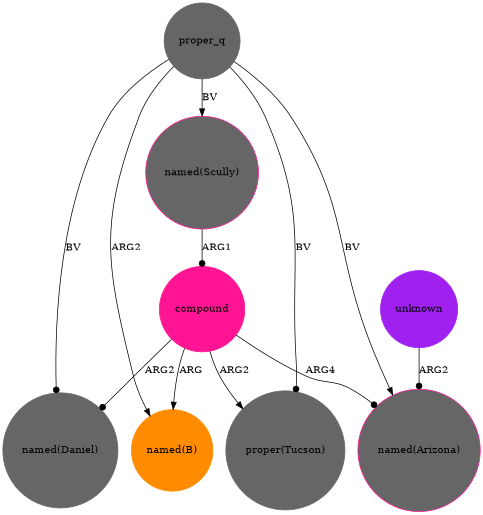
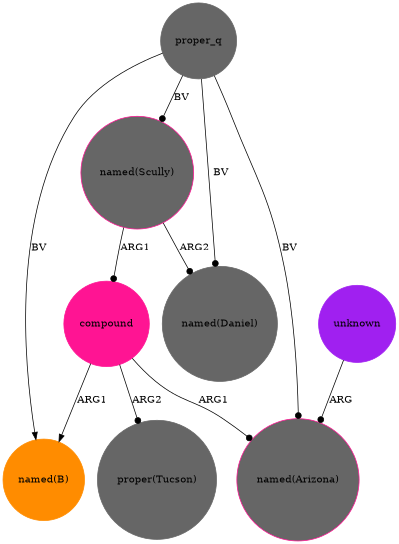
(202, 94) -> (173, 96)
(334, 212) -> (278, 239)
(293, 219) -> none
(126, 248) -> (39, 248)
(191, 371) -> (92, 400)
(321, 371) -> (214, 400)
(434, 371) -> (341, 400)
(138, 372) -> (176, 246)
(221, 379) -> (128, 391)
